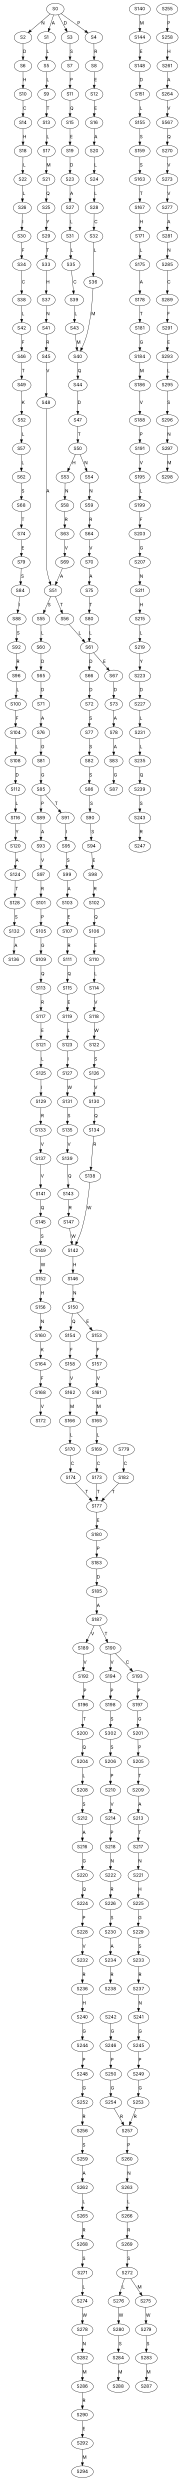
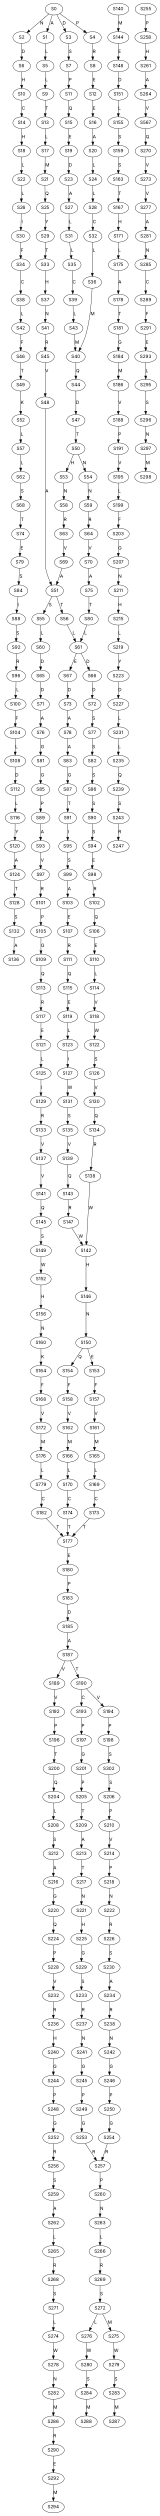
(52, 803) -> (68, 802)
none -> (41, 1456)
none -> (110, 2037)
